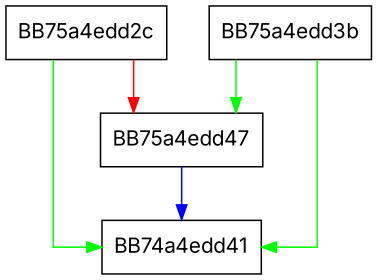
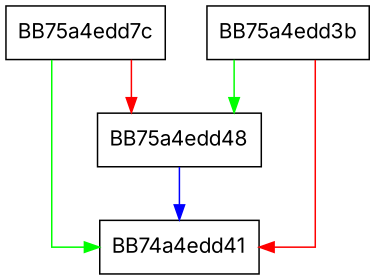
(86, 33) -> (86, 33)
(182, 140) -> (179, 140)
(317, 174) -> (315, 174)
